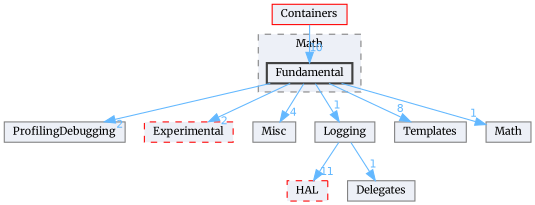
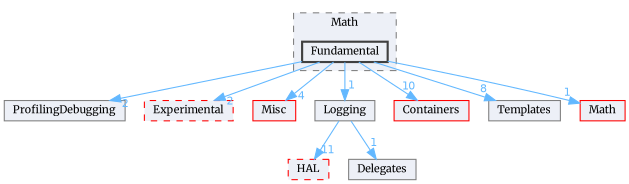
(310, 41) -> (384, 78)
(274, 132) -> (274, 111)
(509, 132) -> (603, 111)
